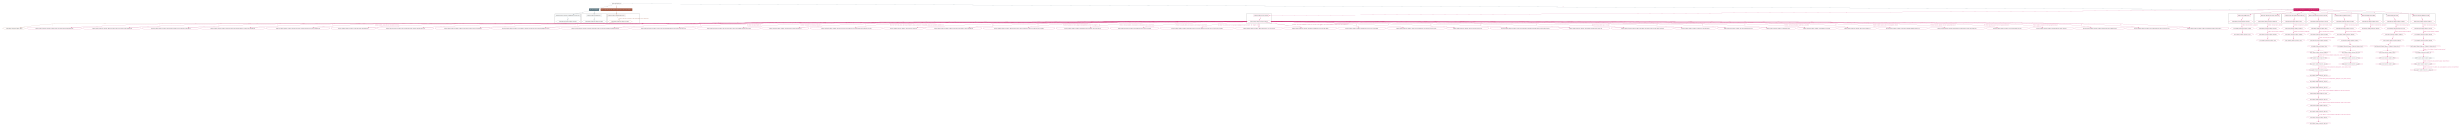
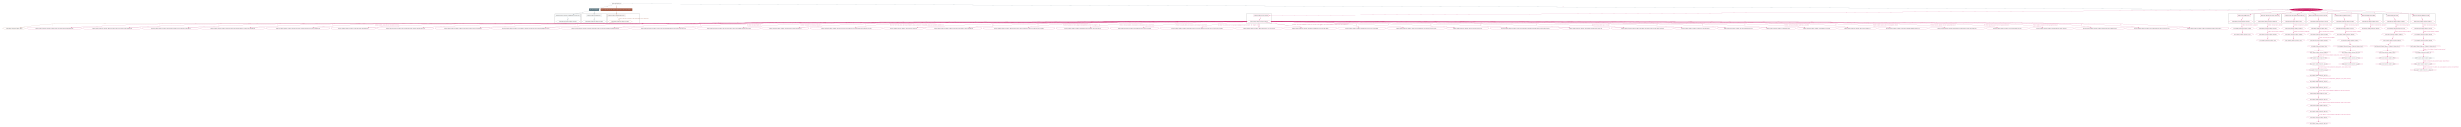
(2306, 10) -> (2306, 10)
